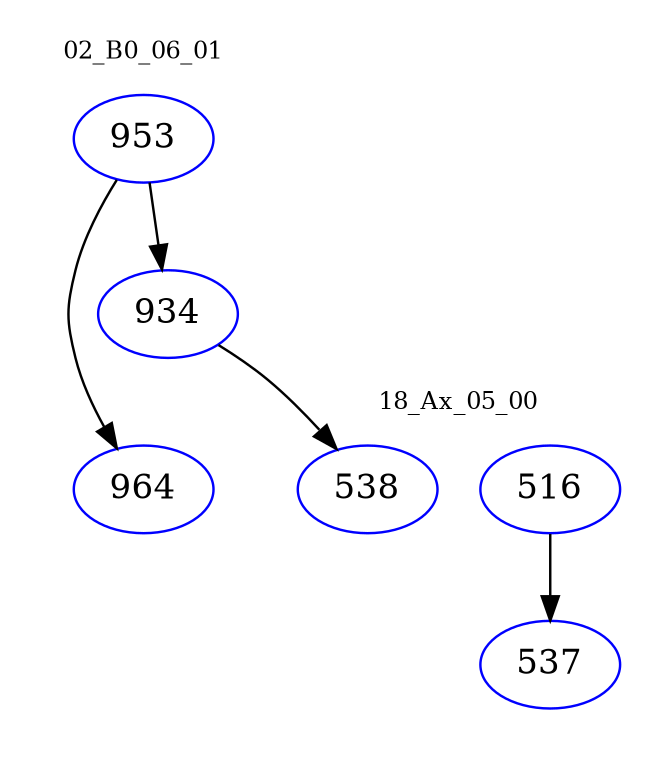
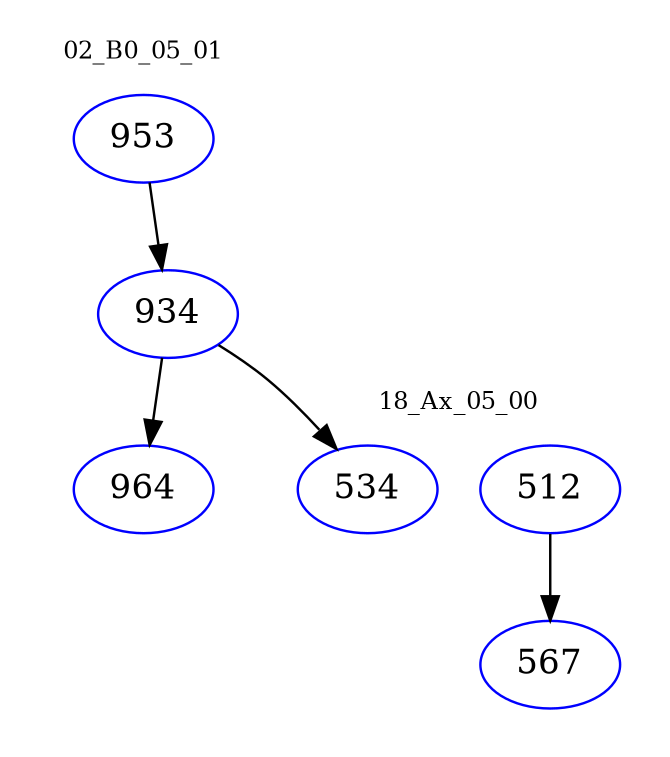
(144, 52) -> (144, 52)
(69, 302) -> (158, 389)
(368, 489) -> (368, 489)
(550, 489) -> (550, 489)
(550, 665) -> (550, 665)
